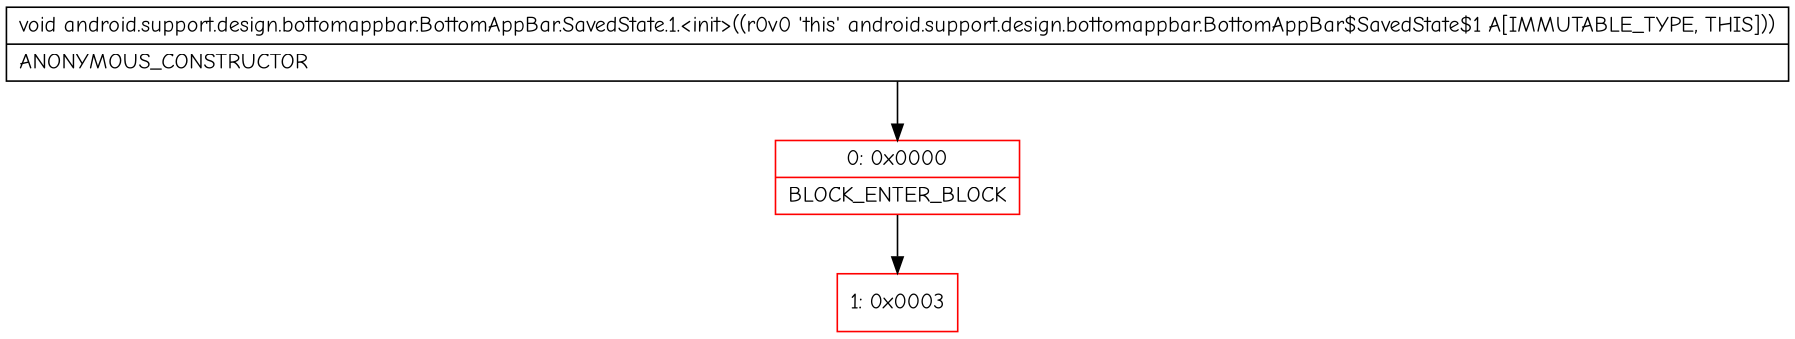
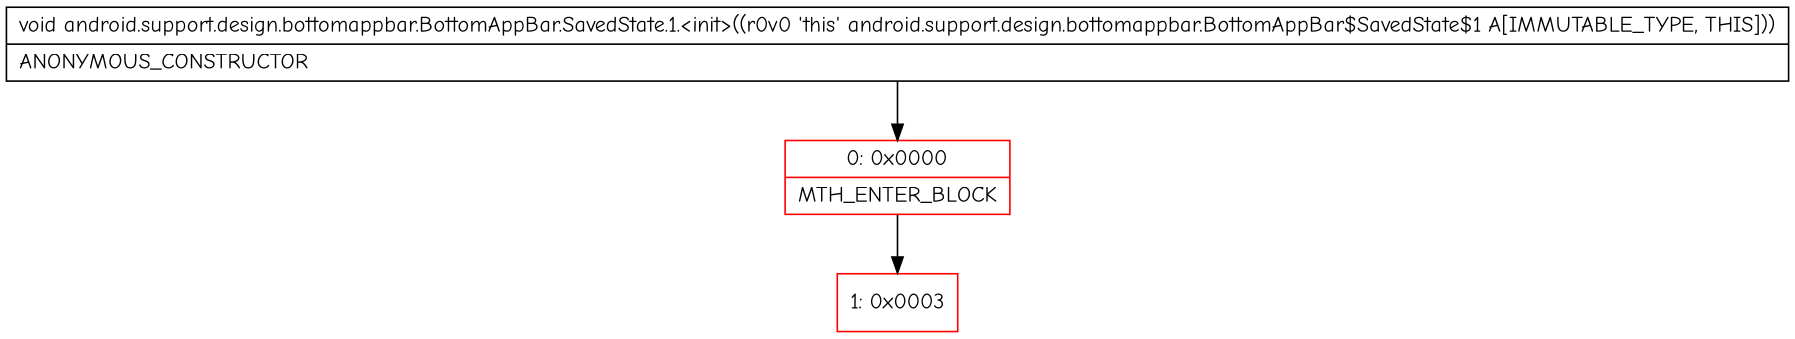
(898, 195) -> (898, 195)
